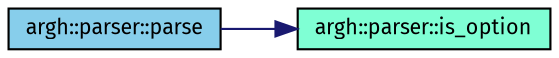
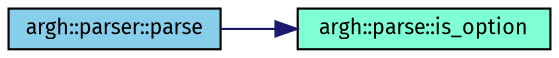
(424, 29) -> (424, 29)
